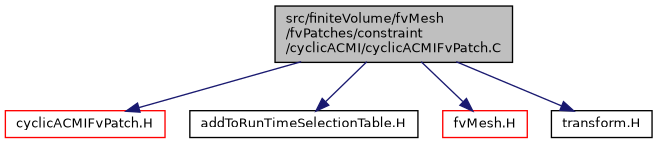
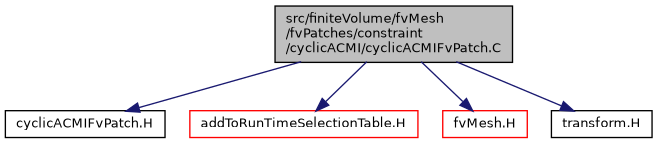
(85, 124) -> (85, 124)
(304, 124) -> (304, 124)
